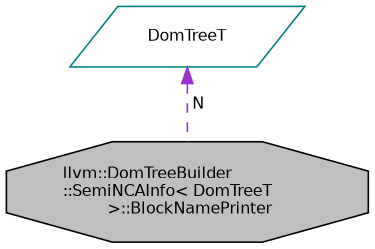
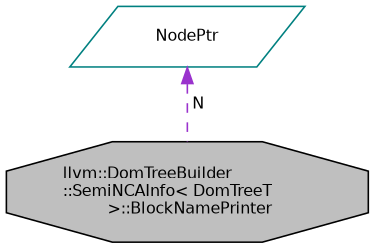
(187, 37) -> (187, 37)
